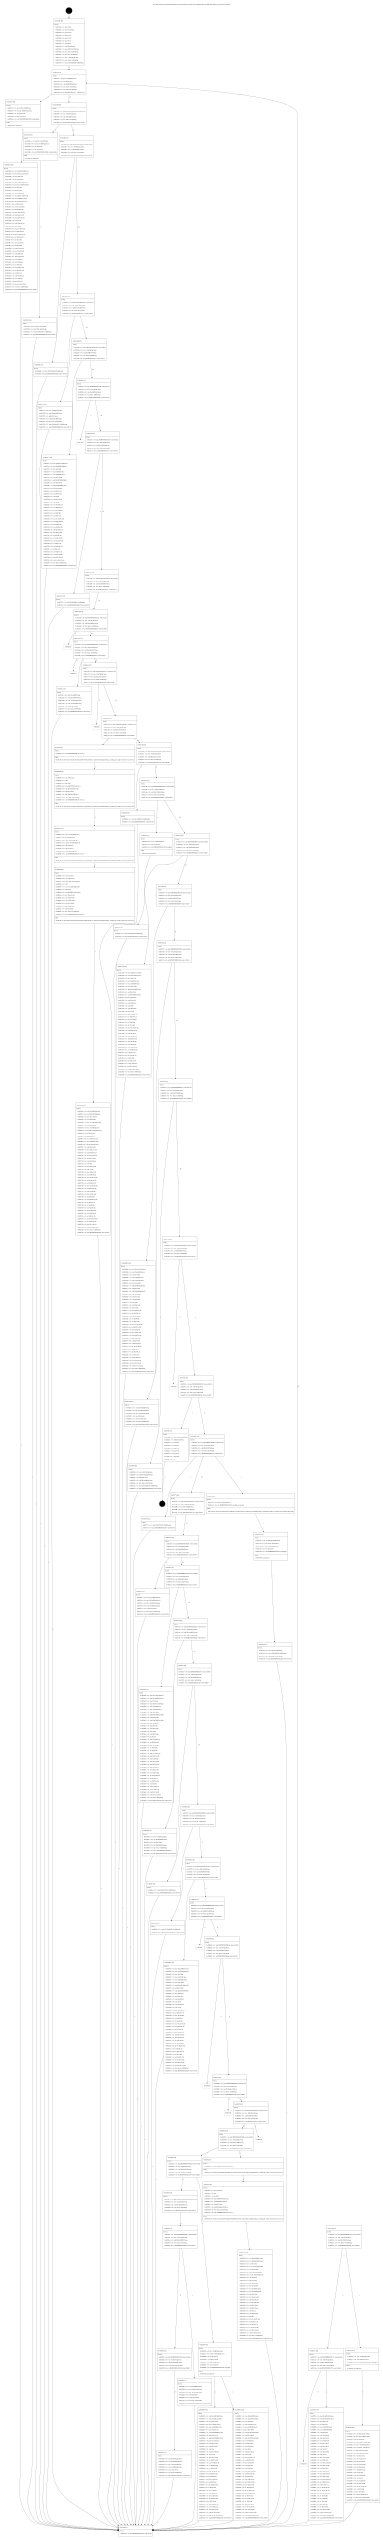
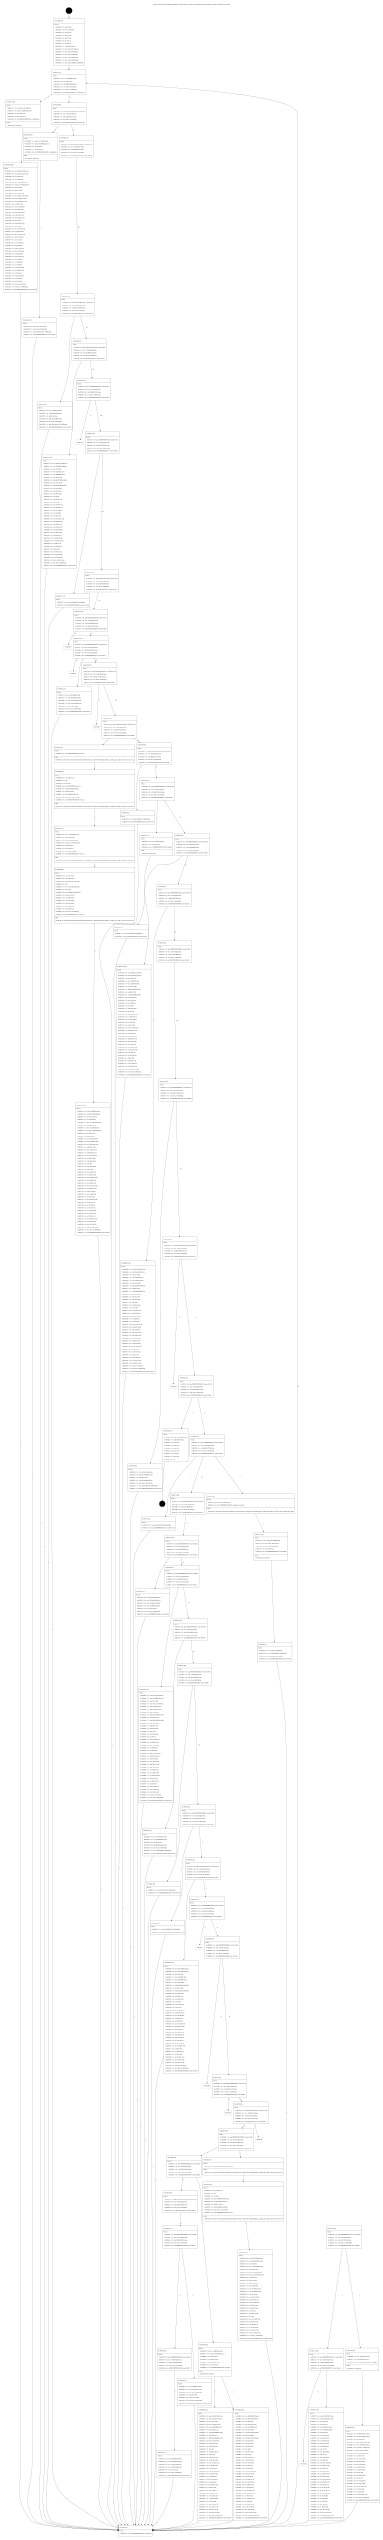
(51, 370) -> none
(141, 1413) -> none
